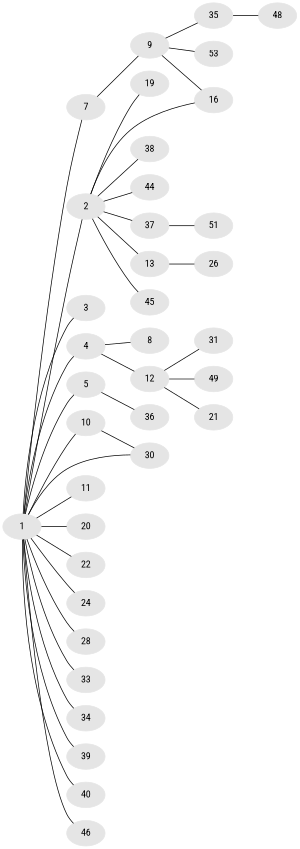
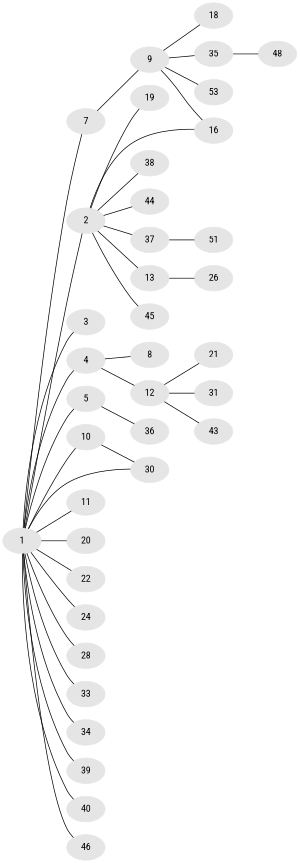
none -> (214, 16)
(214, 379) -> (214, 432)
